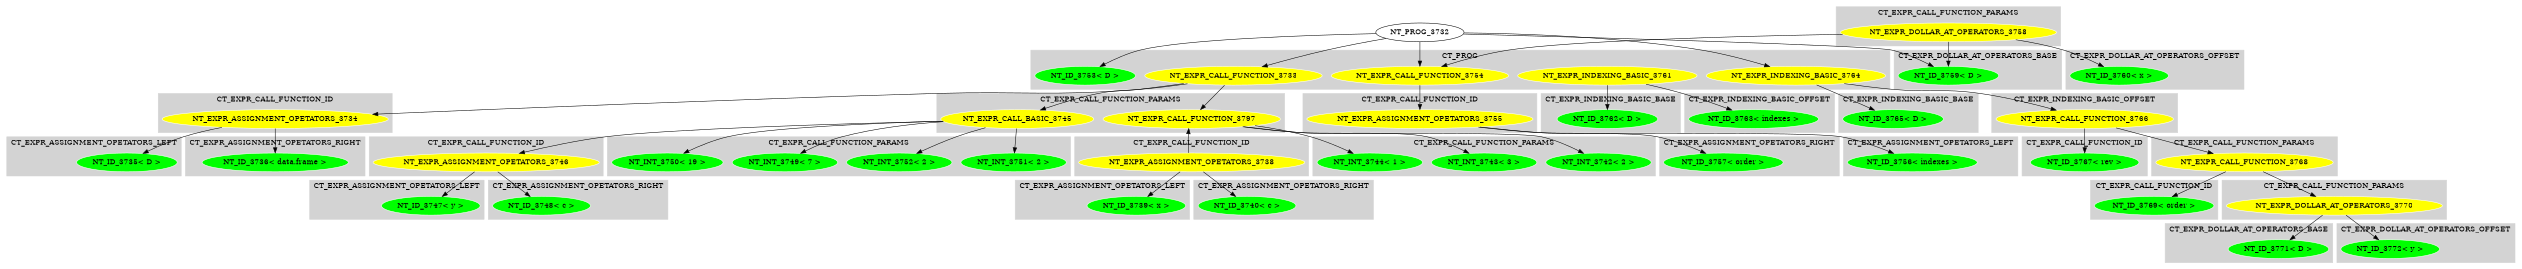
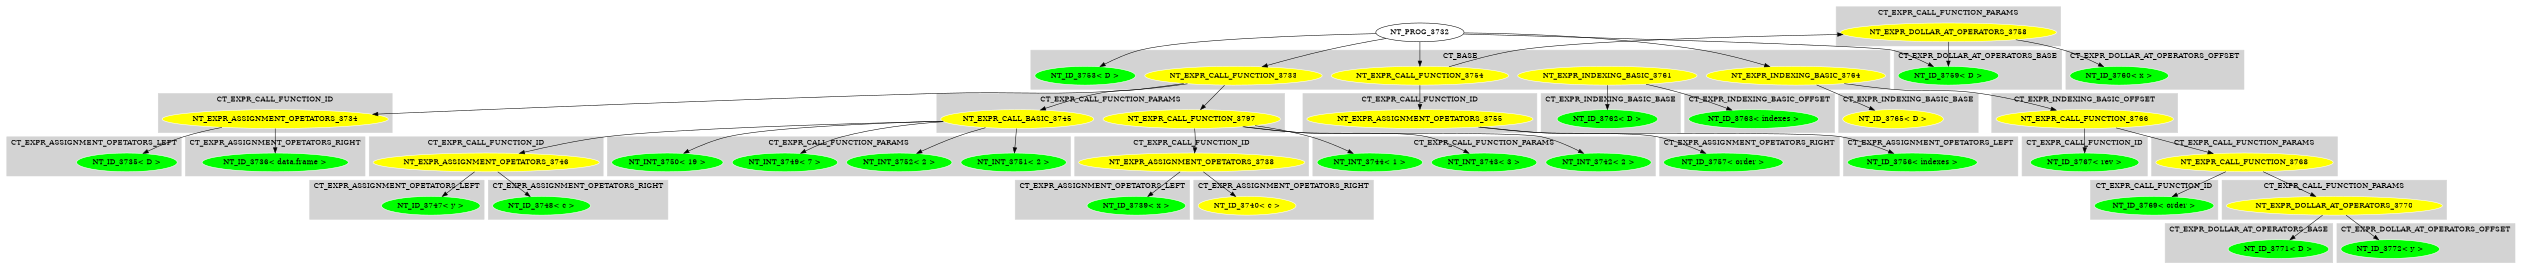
(1604, 42) -> (1603, 43)
(1460, 56) -> (1460, 56)
(1893, 119) -> (1893, 119)
(1188, 143) -> (1195, 140)
(1247, 206) -> (1247, 206)
